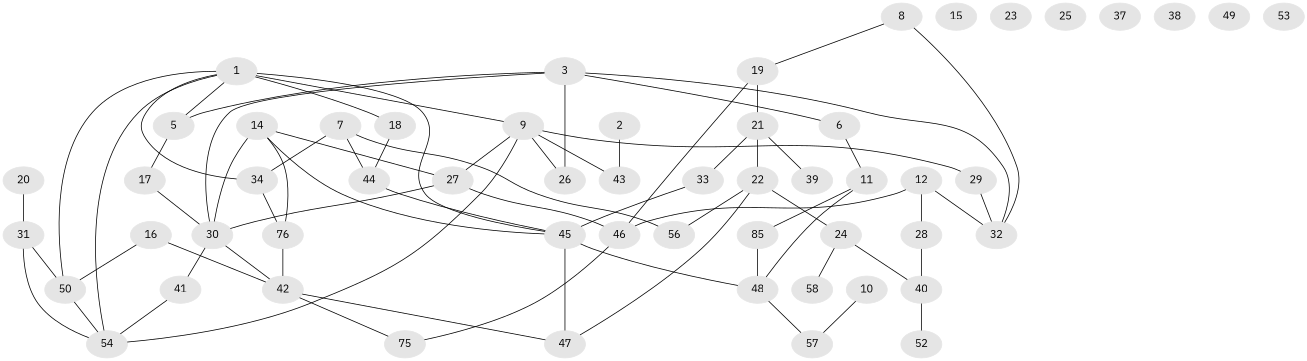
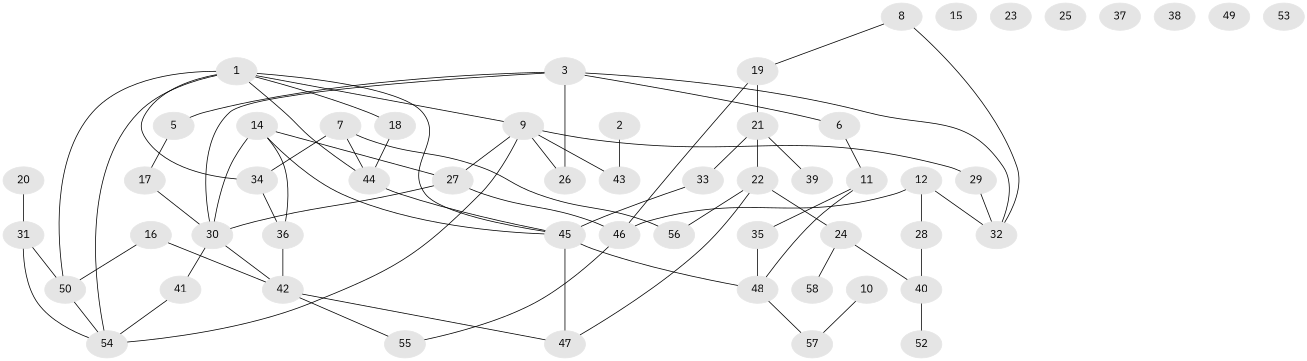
(205, 99) -> (301, 128)
(283, 235) -> (283, 235)
(758, 235) -> (758, 235)
(405, 344) -> (405, 344)
